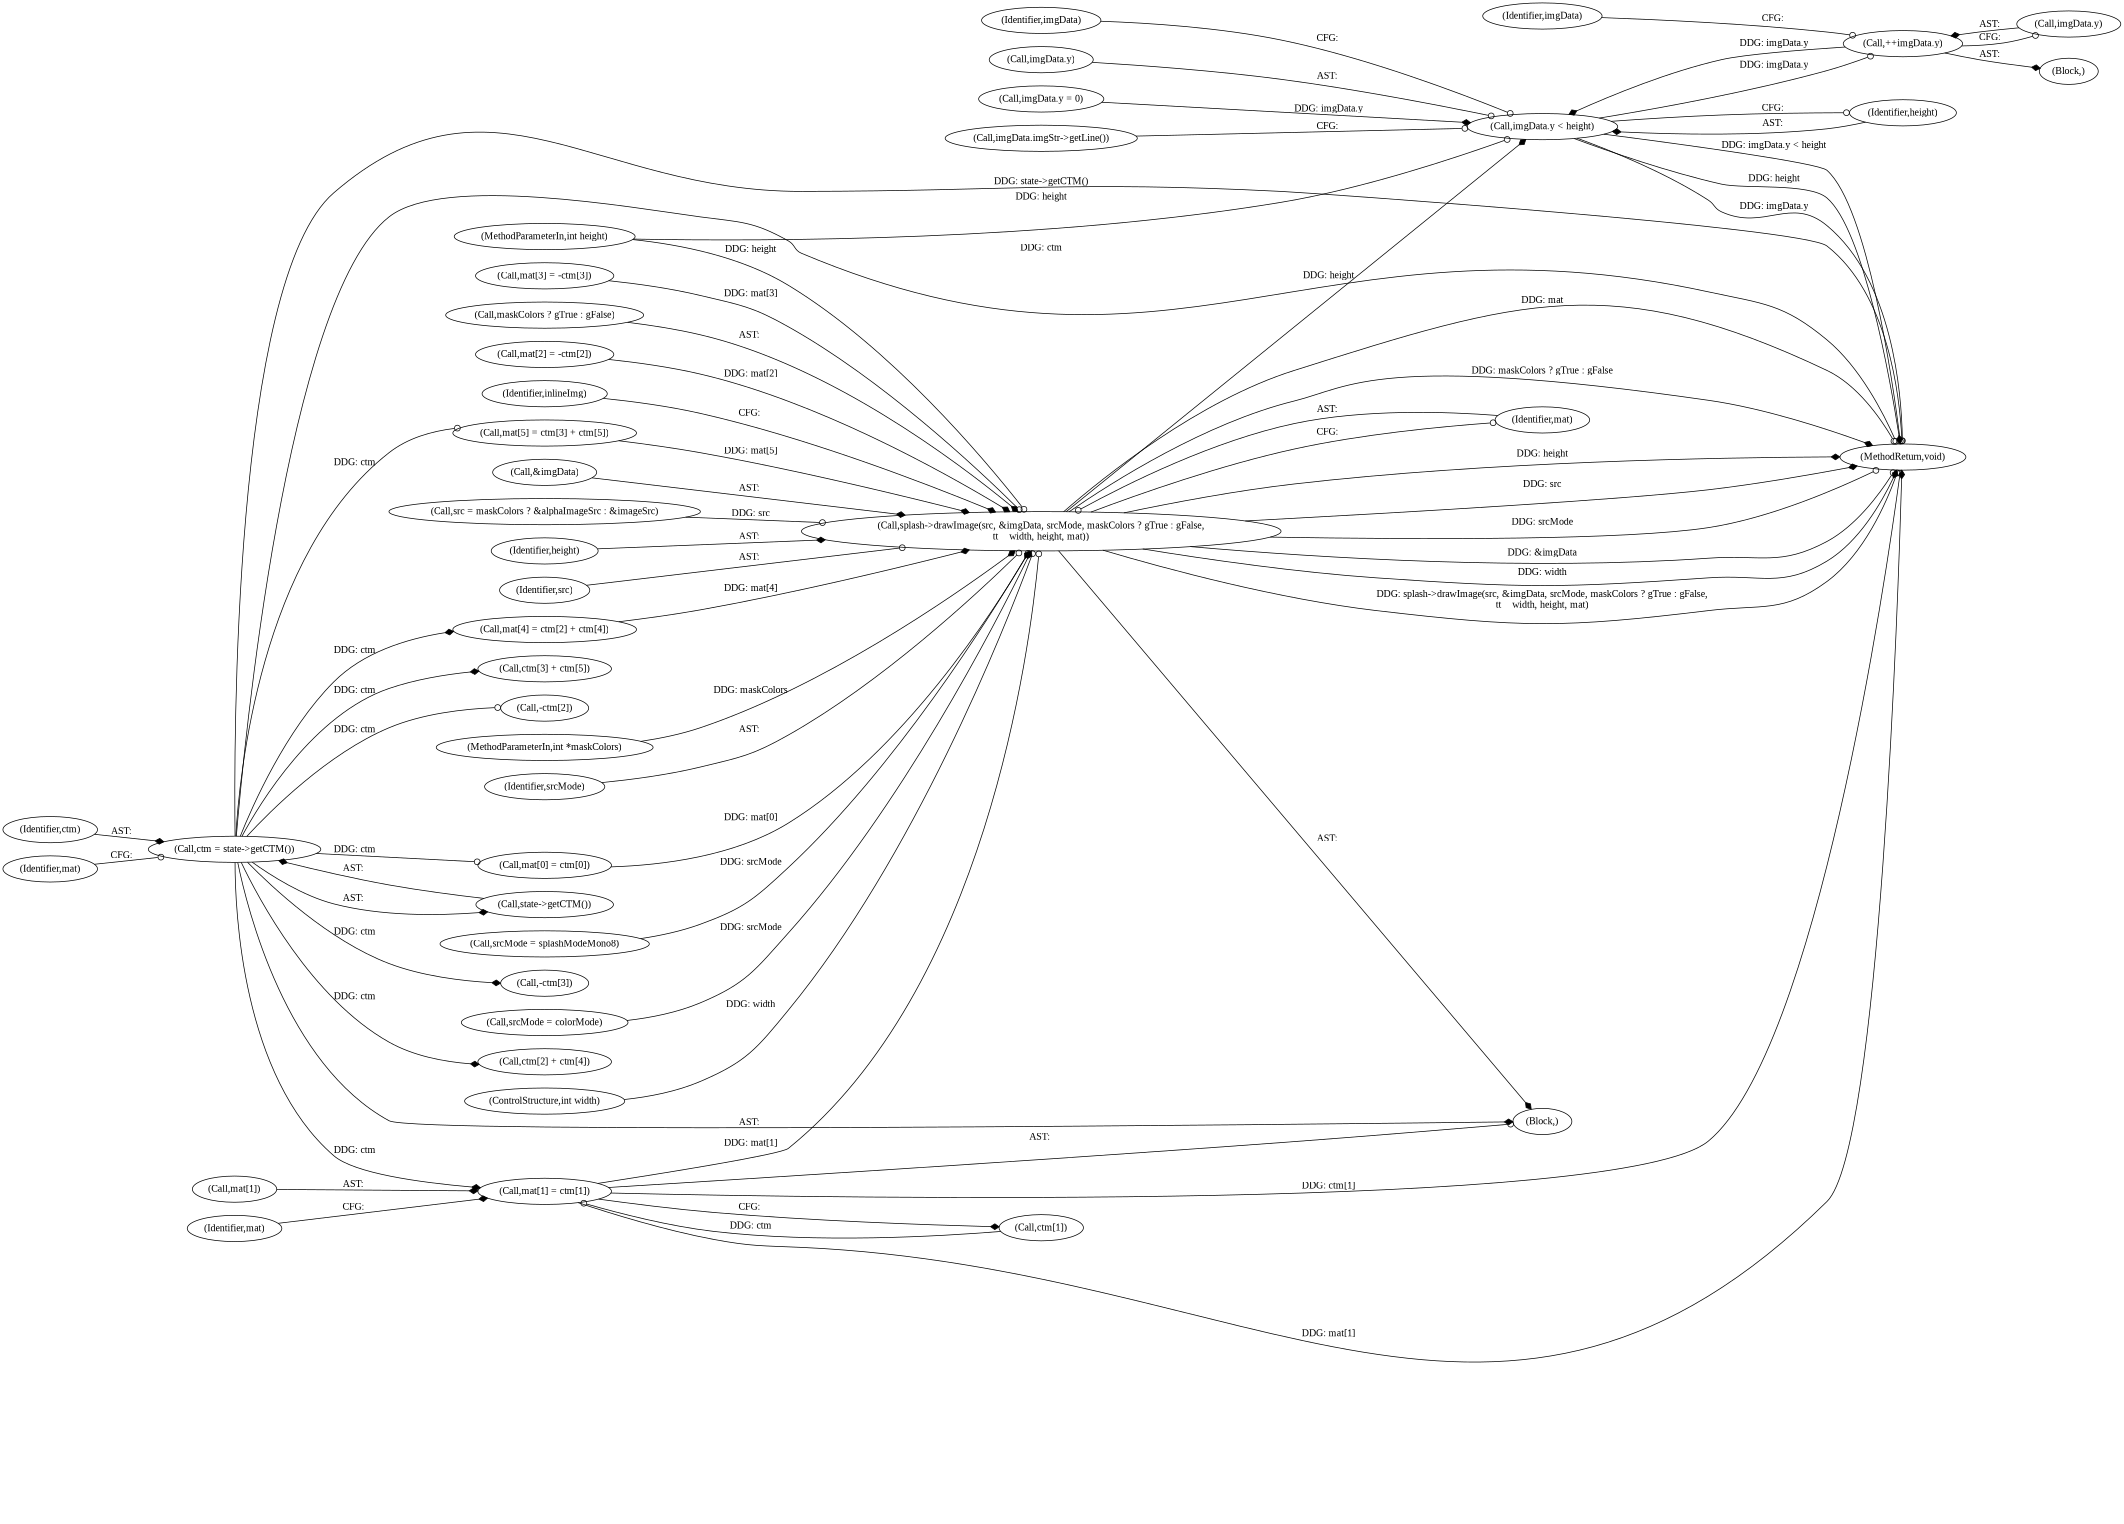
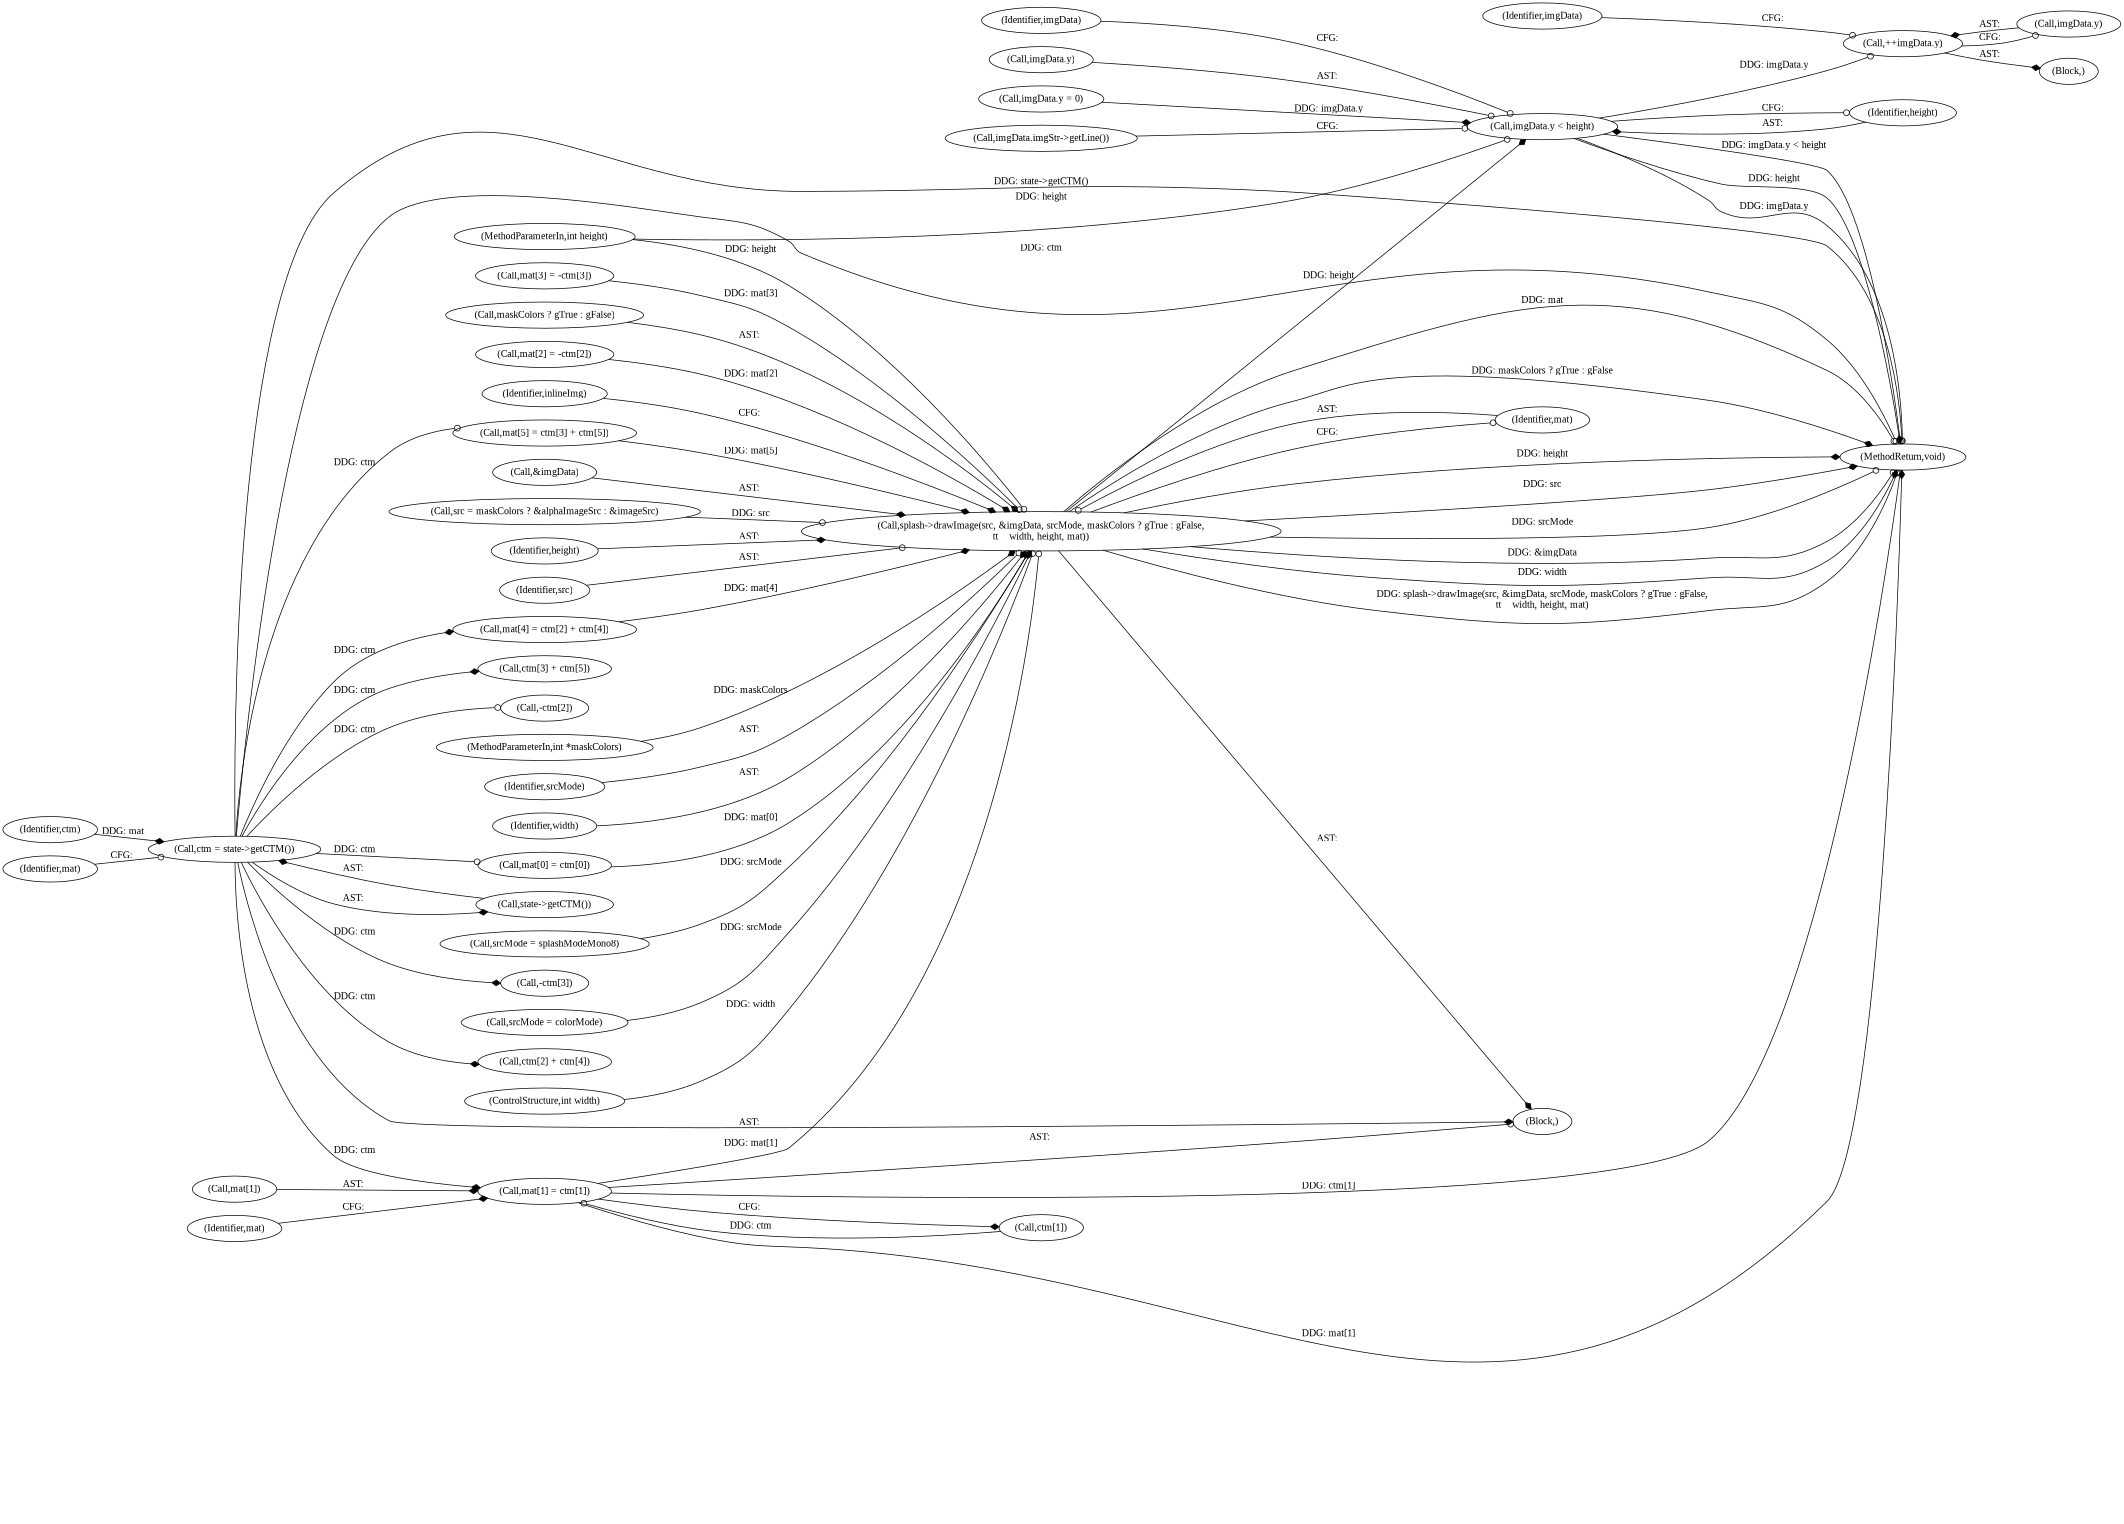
(1707, 63) -> none
none -> (545, 826)
(123, 831) -> (123, 831)
